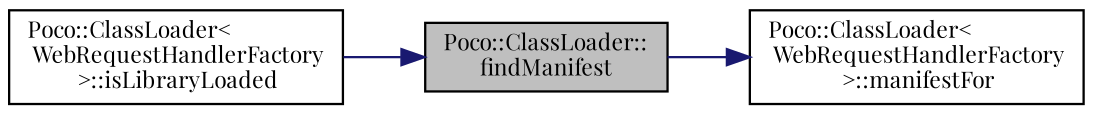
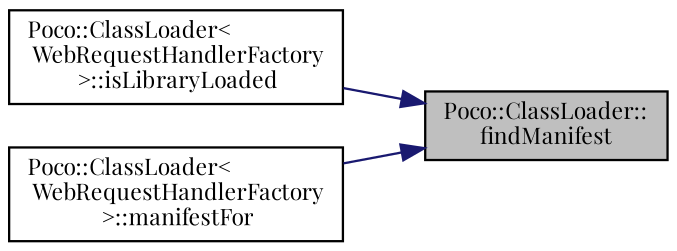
(697, 57) -> (373, 158)
